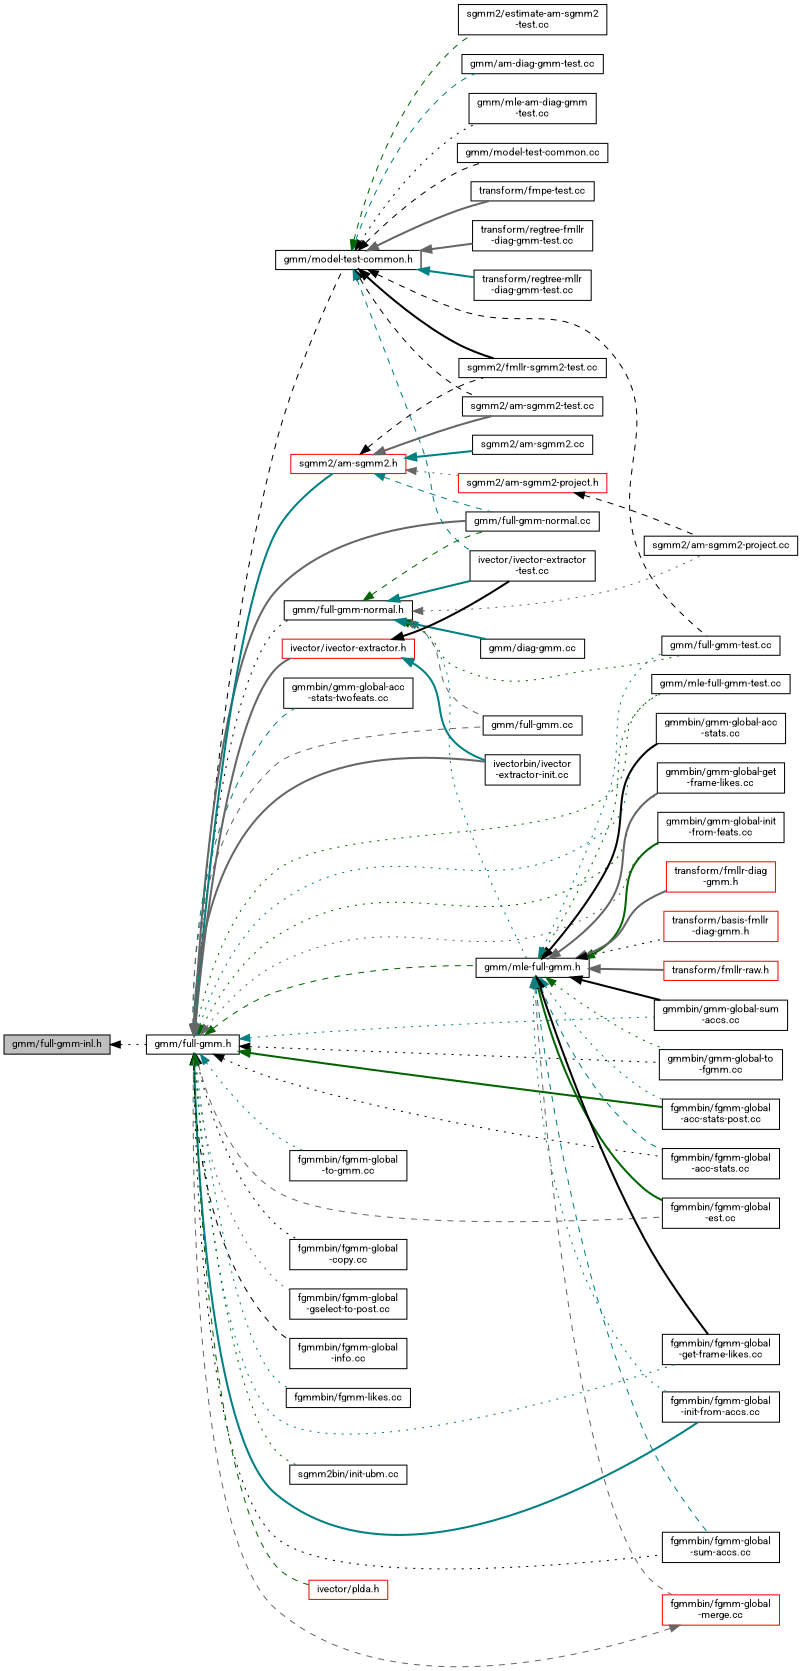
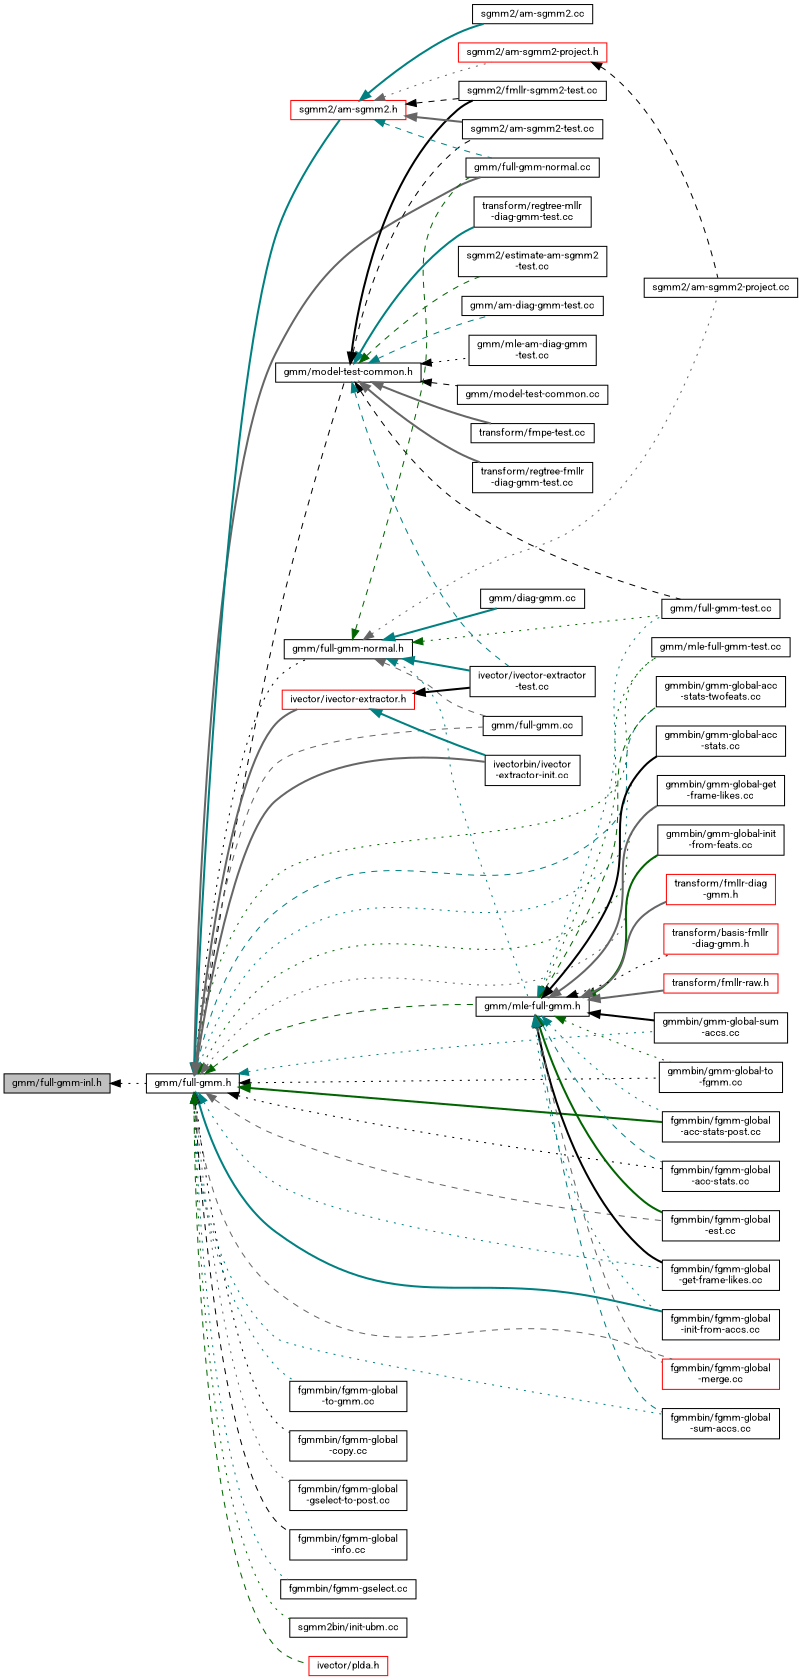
none -> (613, 849)
(348, 1398) -> (348, 1589)
(261, 1517) -> (343, 1356)
(239, 1540) -> (367, 1333)
